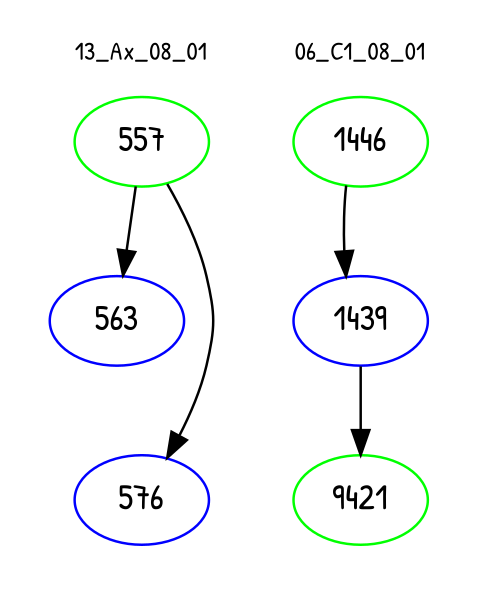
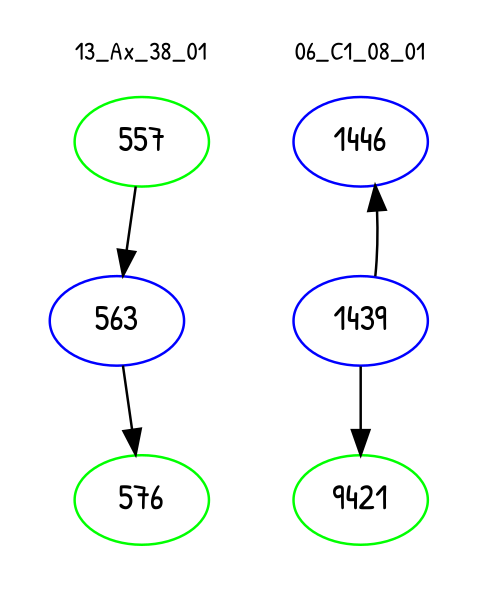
(142, 53) -> (142, 53)
(361, 142) -> (361, 142)
(344, 218) -> (377, 244)
(212, 308) -> (127, 397)
(142, 500) -> (142, 500)
